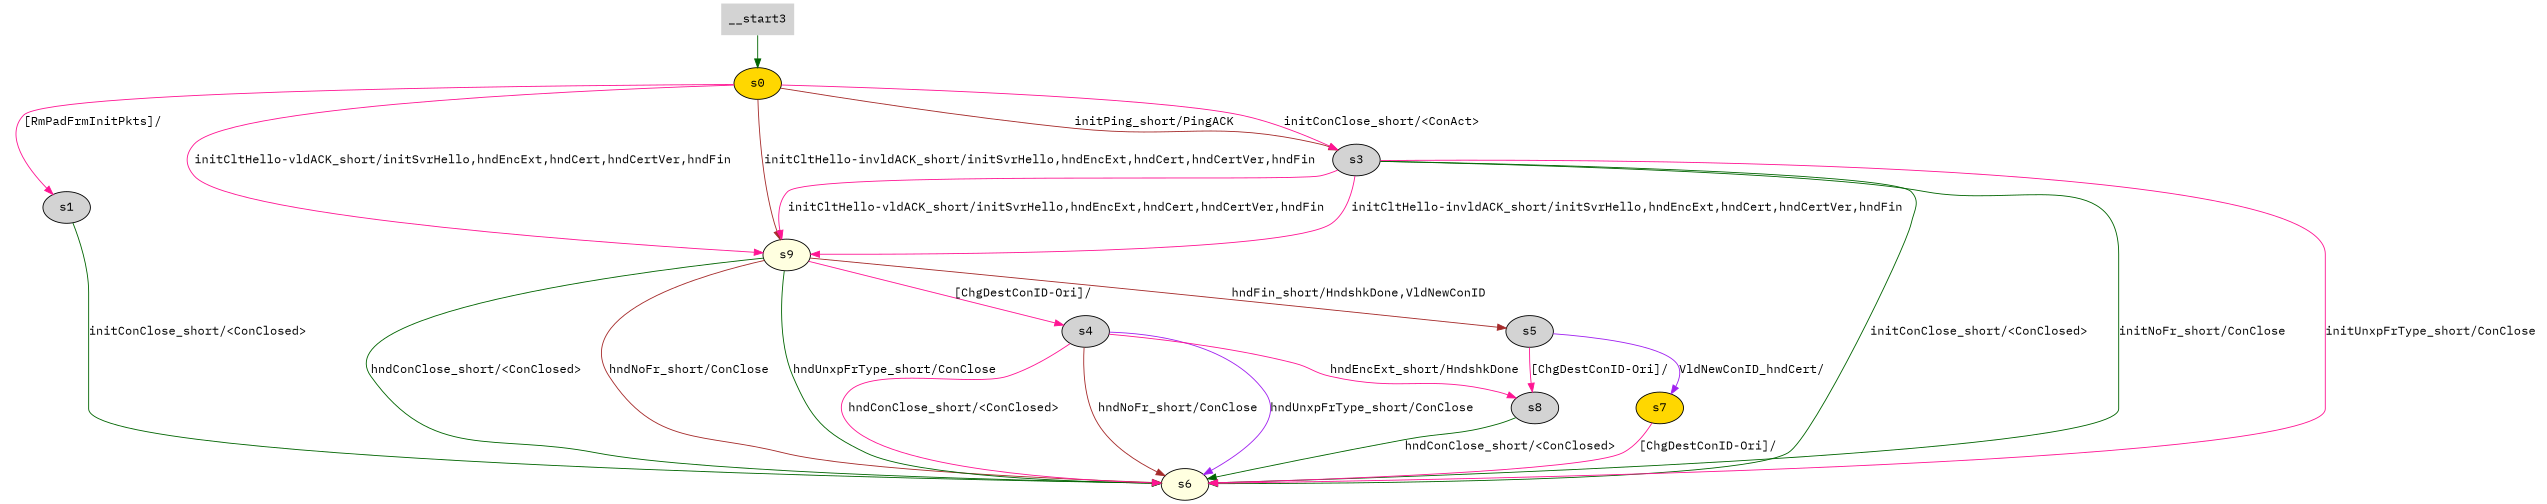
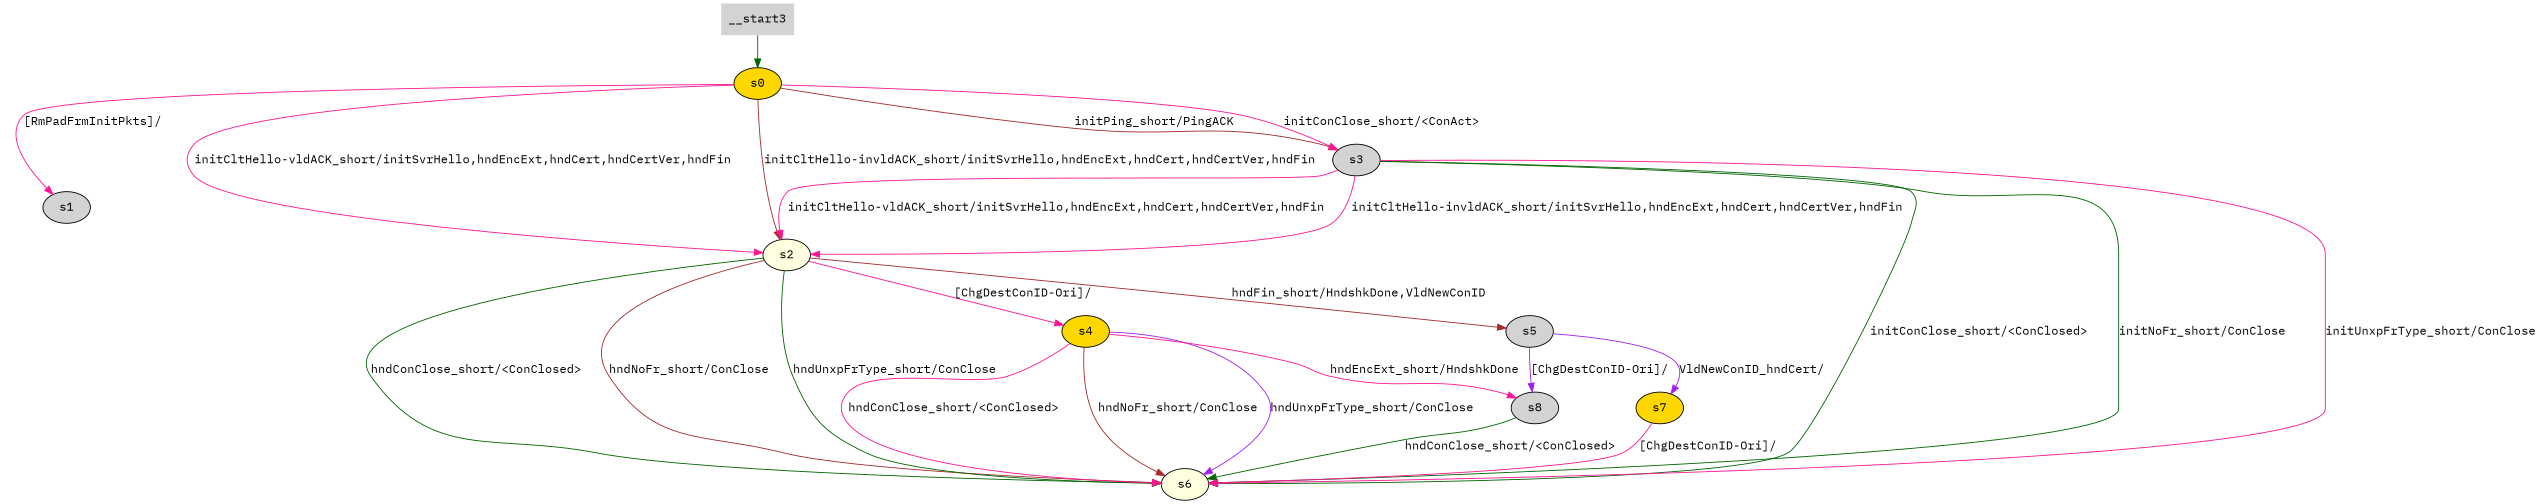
(787, 255) -> (787, 255)
(1086, 331) -> (1086, 331)
(1530, 365) -> (1530, 365)
(523, 464) -> none
